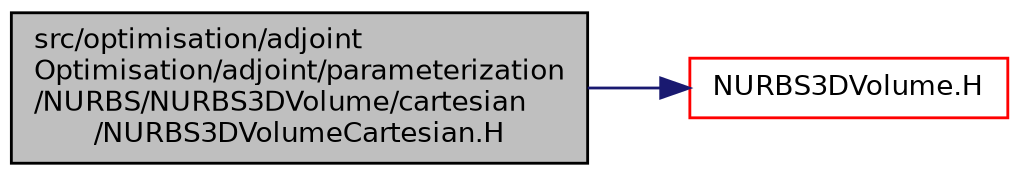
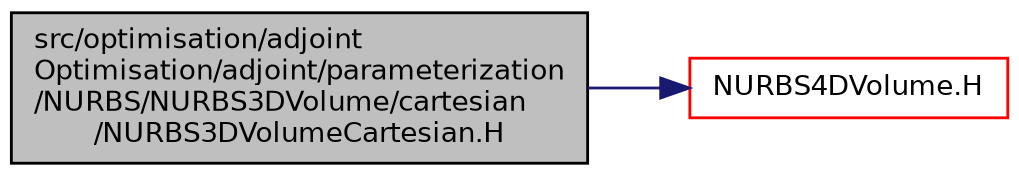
(849, 88) -> (849, 88)
